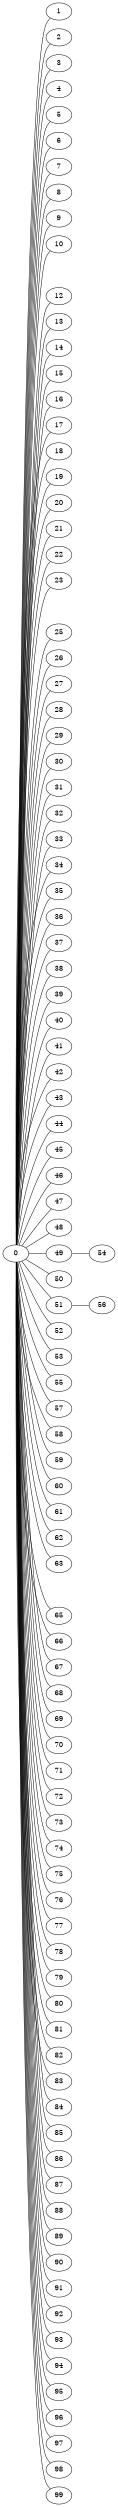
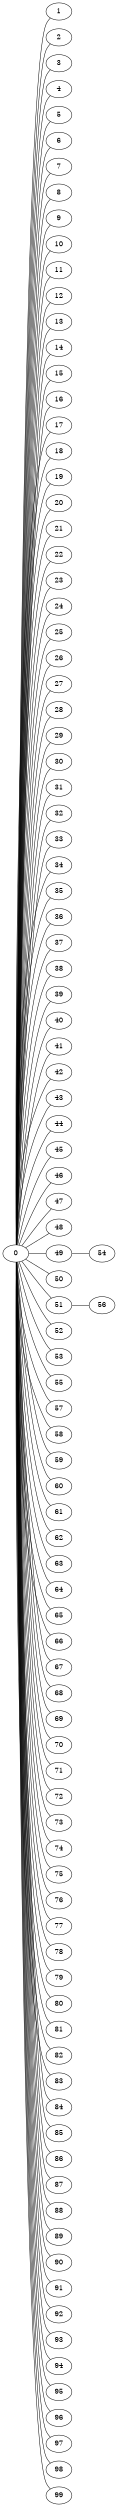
none -> (59, 270)
none -> (59, 607)
none -> (59, 1590)
